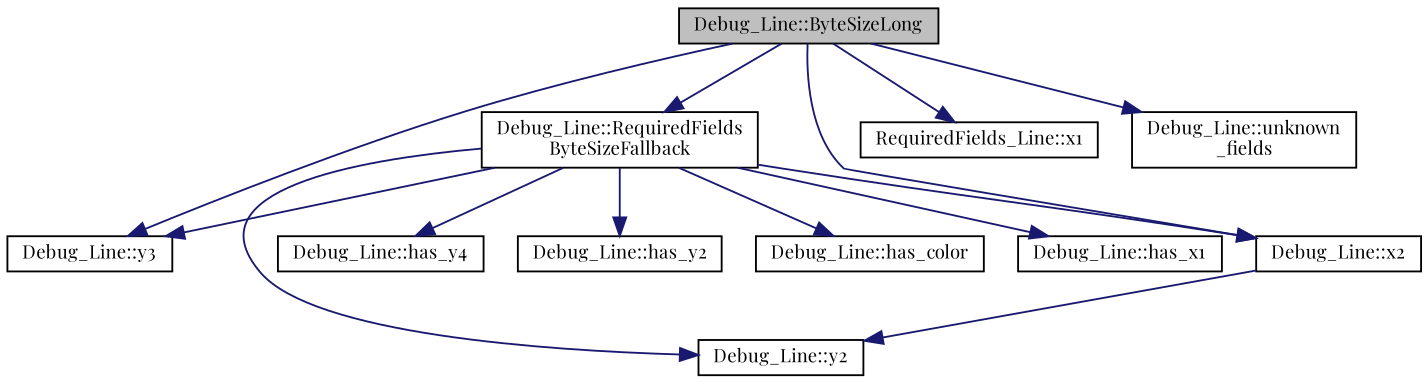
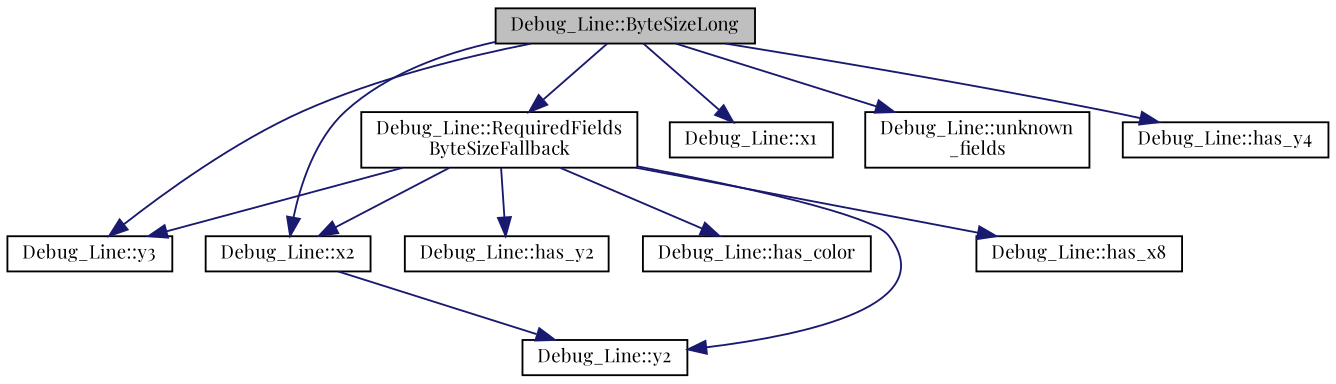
(979, 140) -> (751, 140)
(498, 198) -> (933, 79)
(1120, 254) -> (1079, 254)
